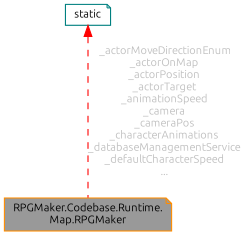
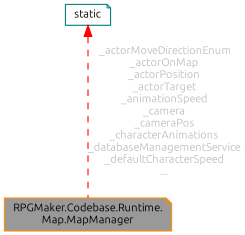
(88, 215) -> (88, 215)
